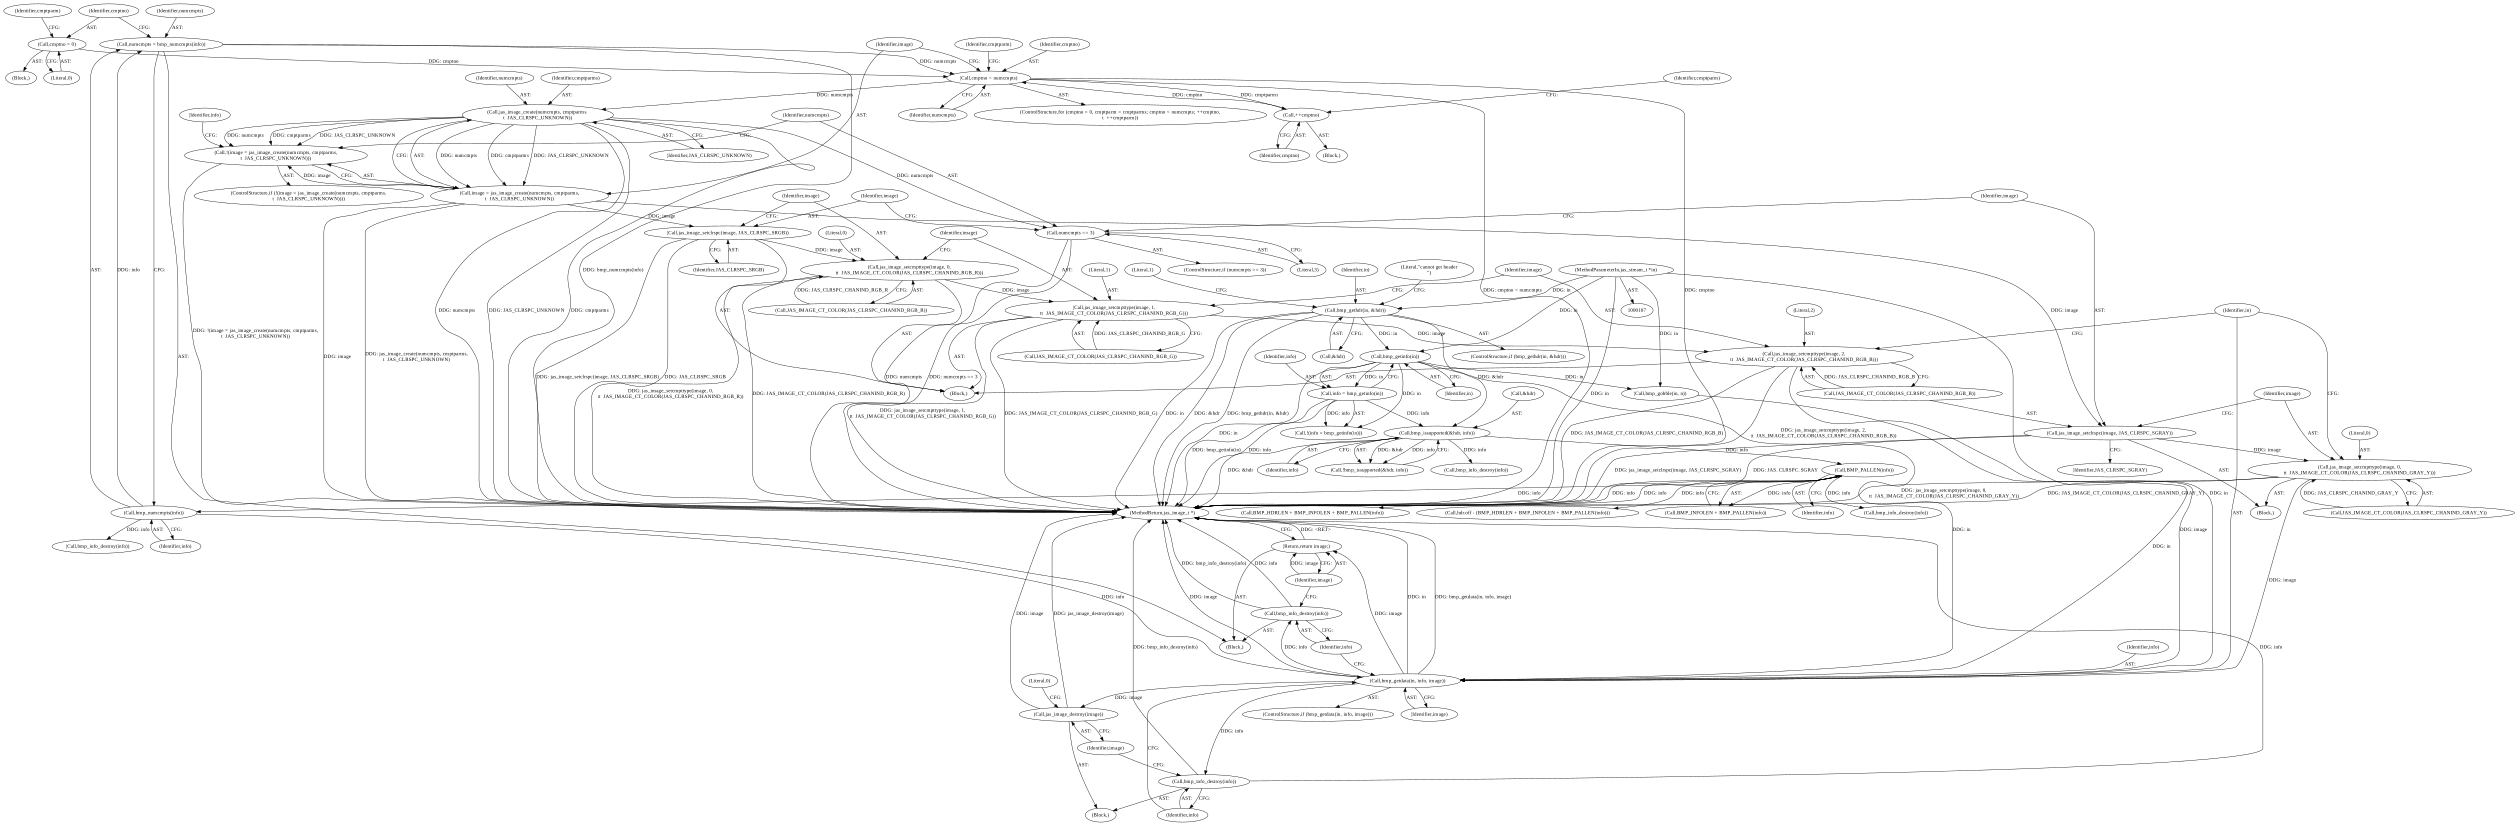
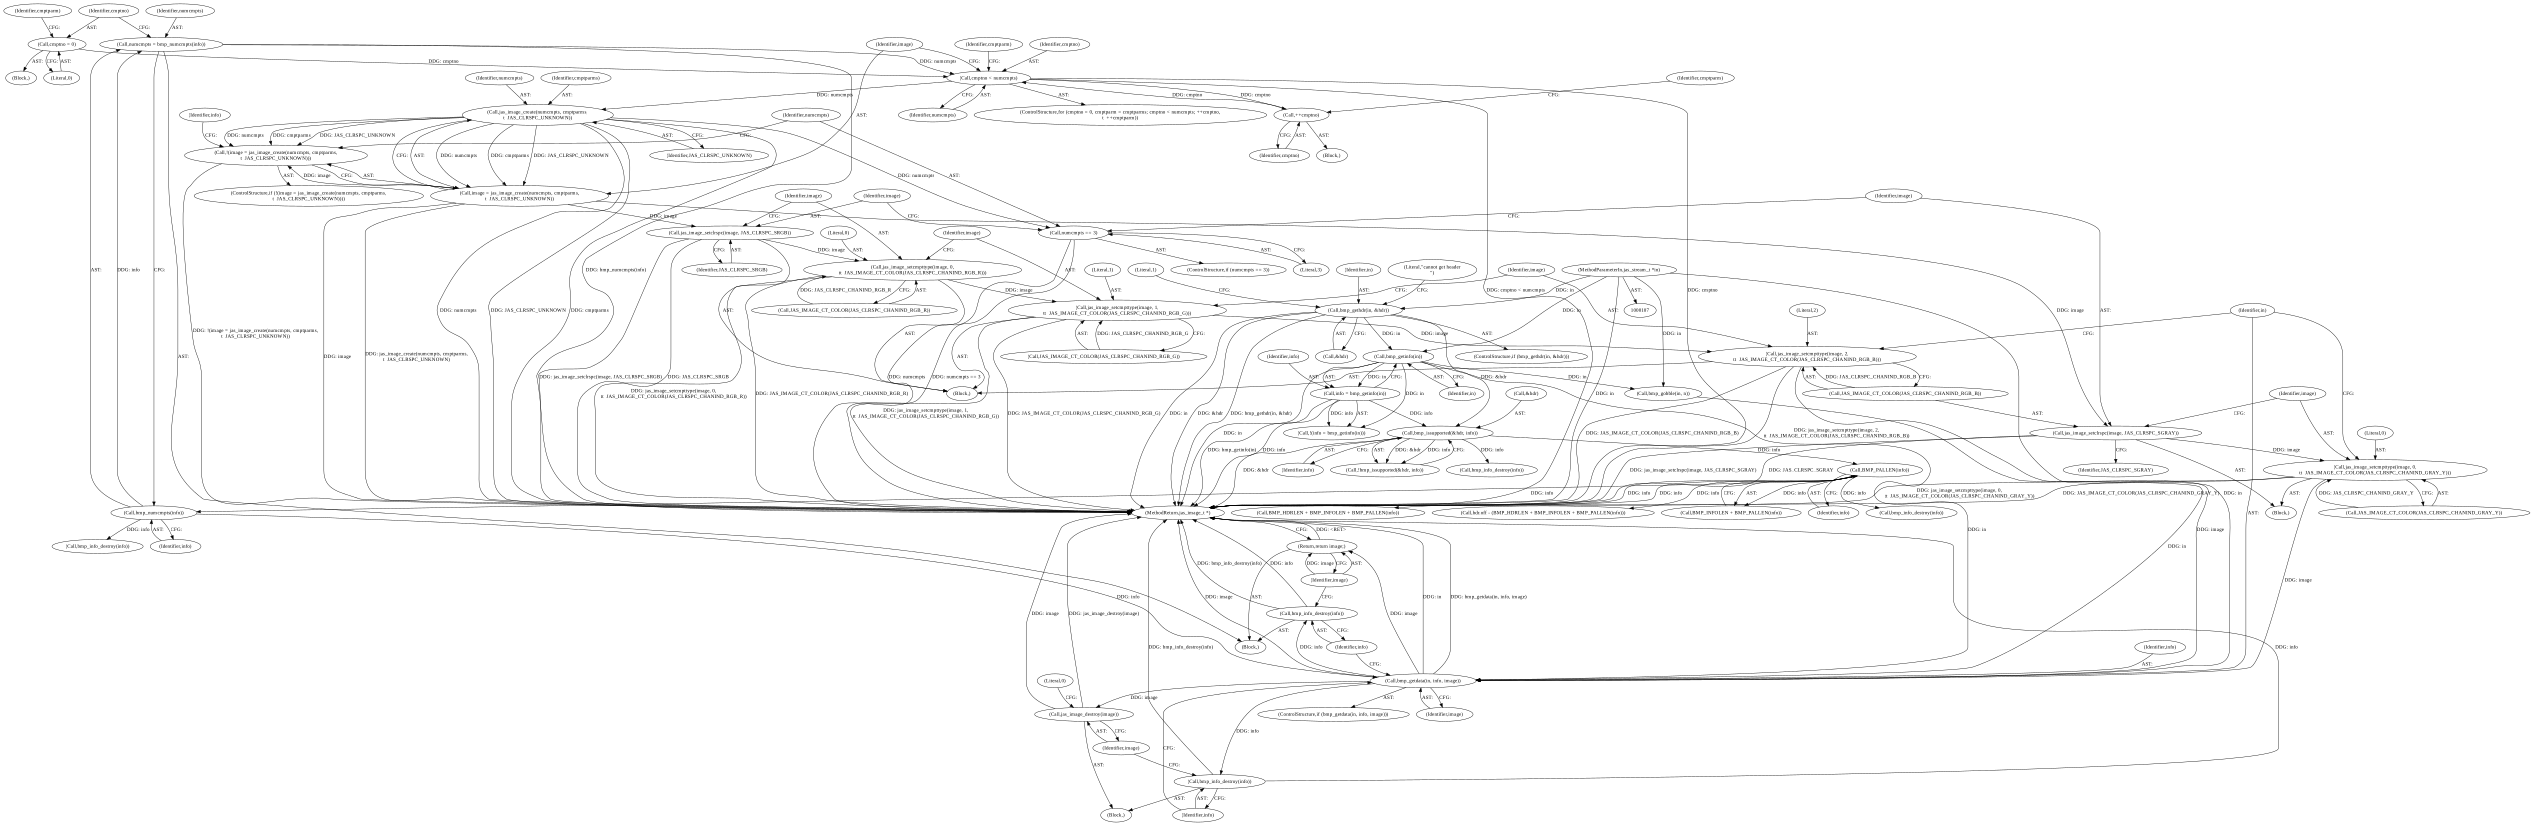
(1260, 95) -> (1256, 95)
